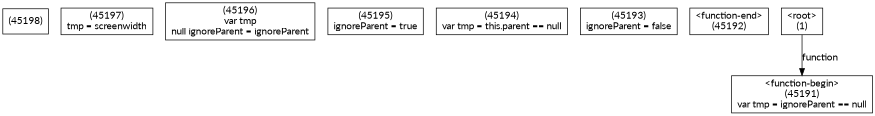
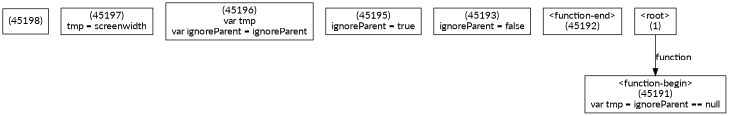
(240, 21) -> (240, 21)
(502, 21) -> none
